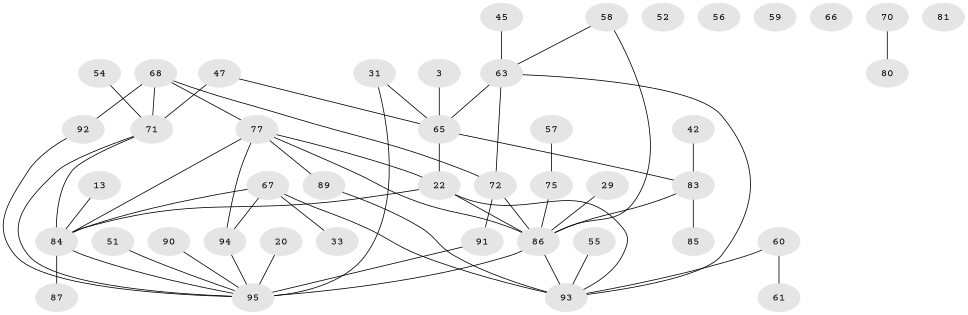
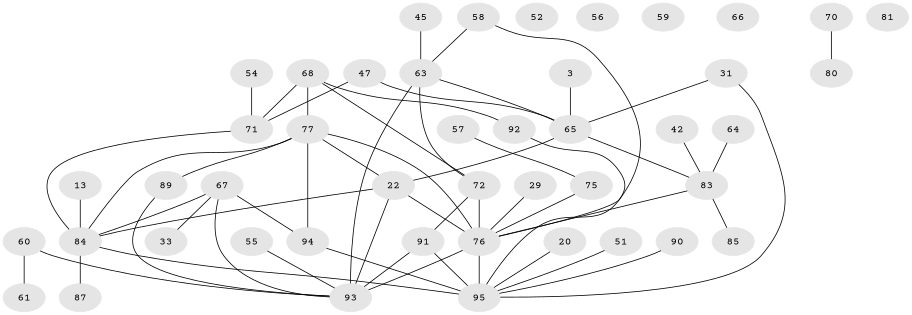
none -> (733, 129)
(538, 242) -> (479, 242)
(39, 263) -> none
none -> (383, 272)
